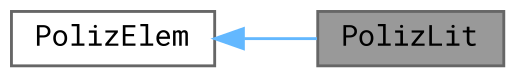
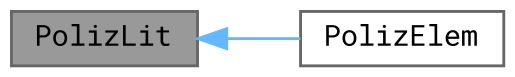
(281, 39) -> (264, 39)
